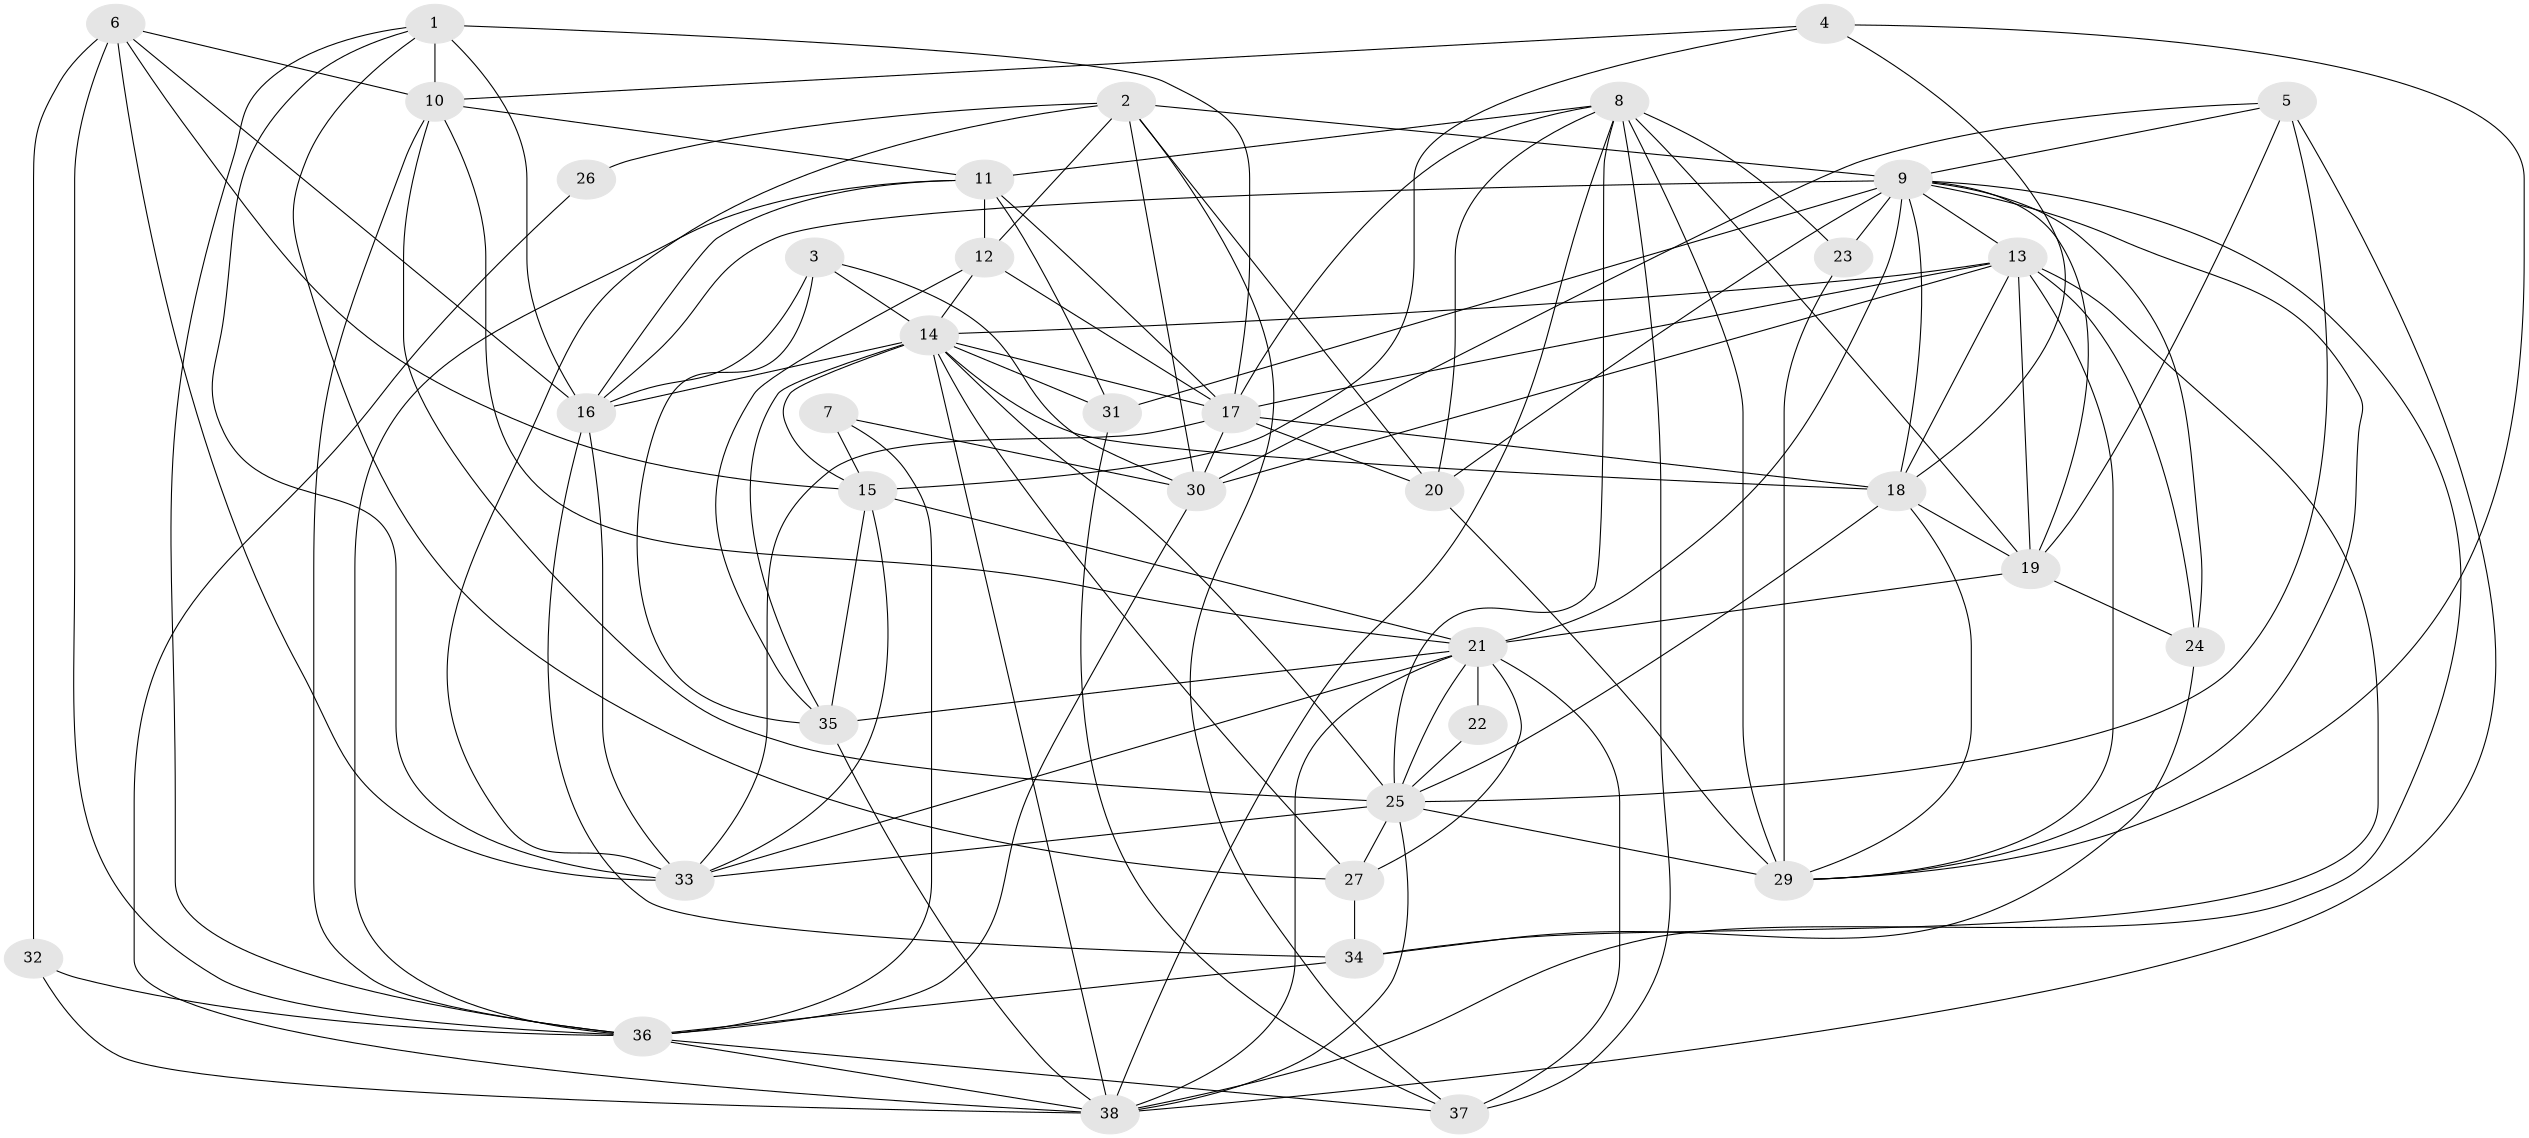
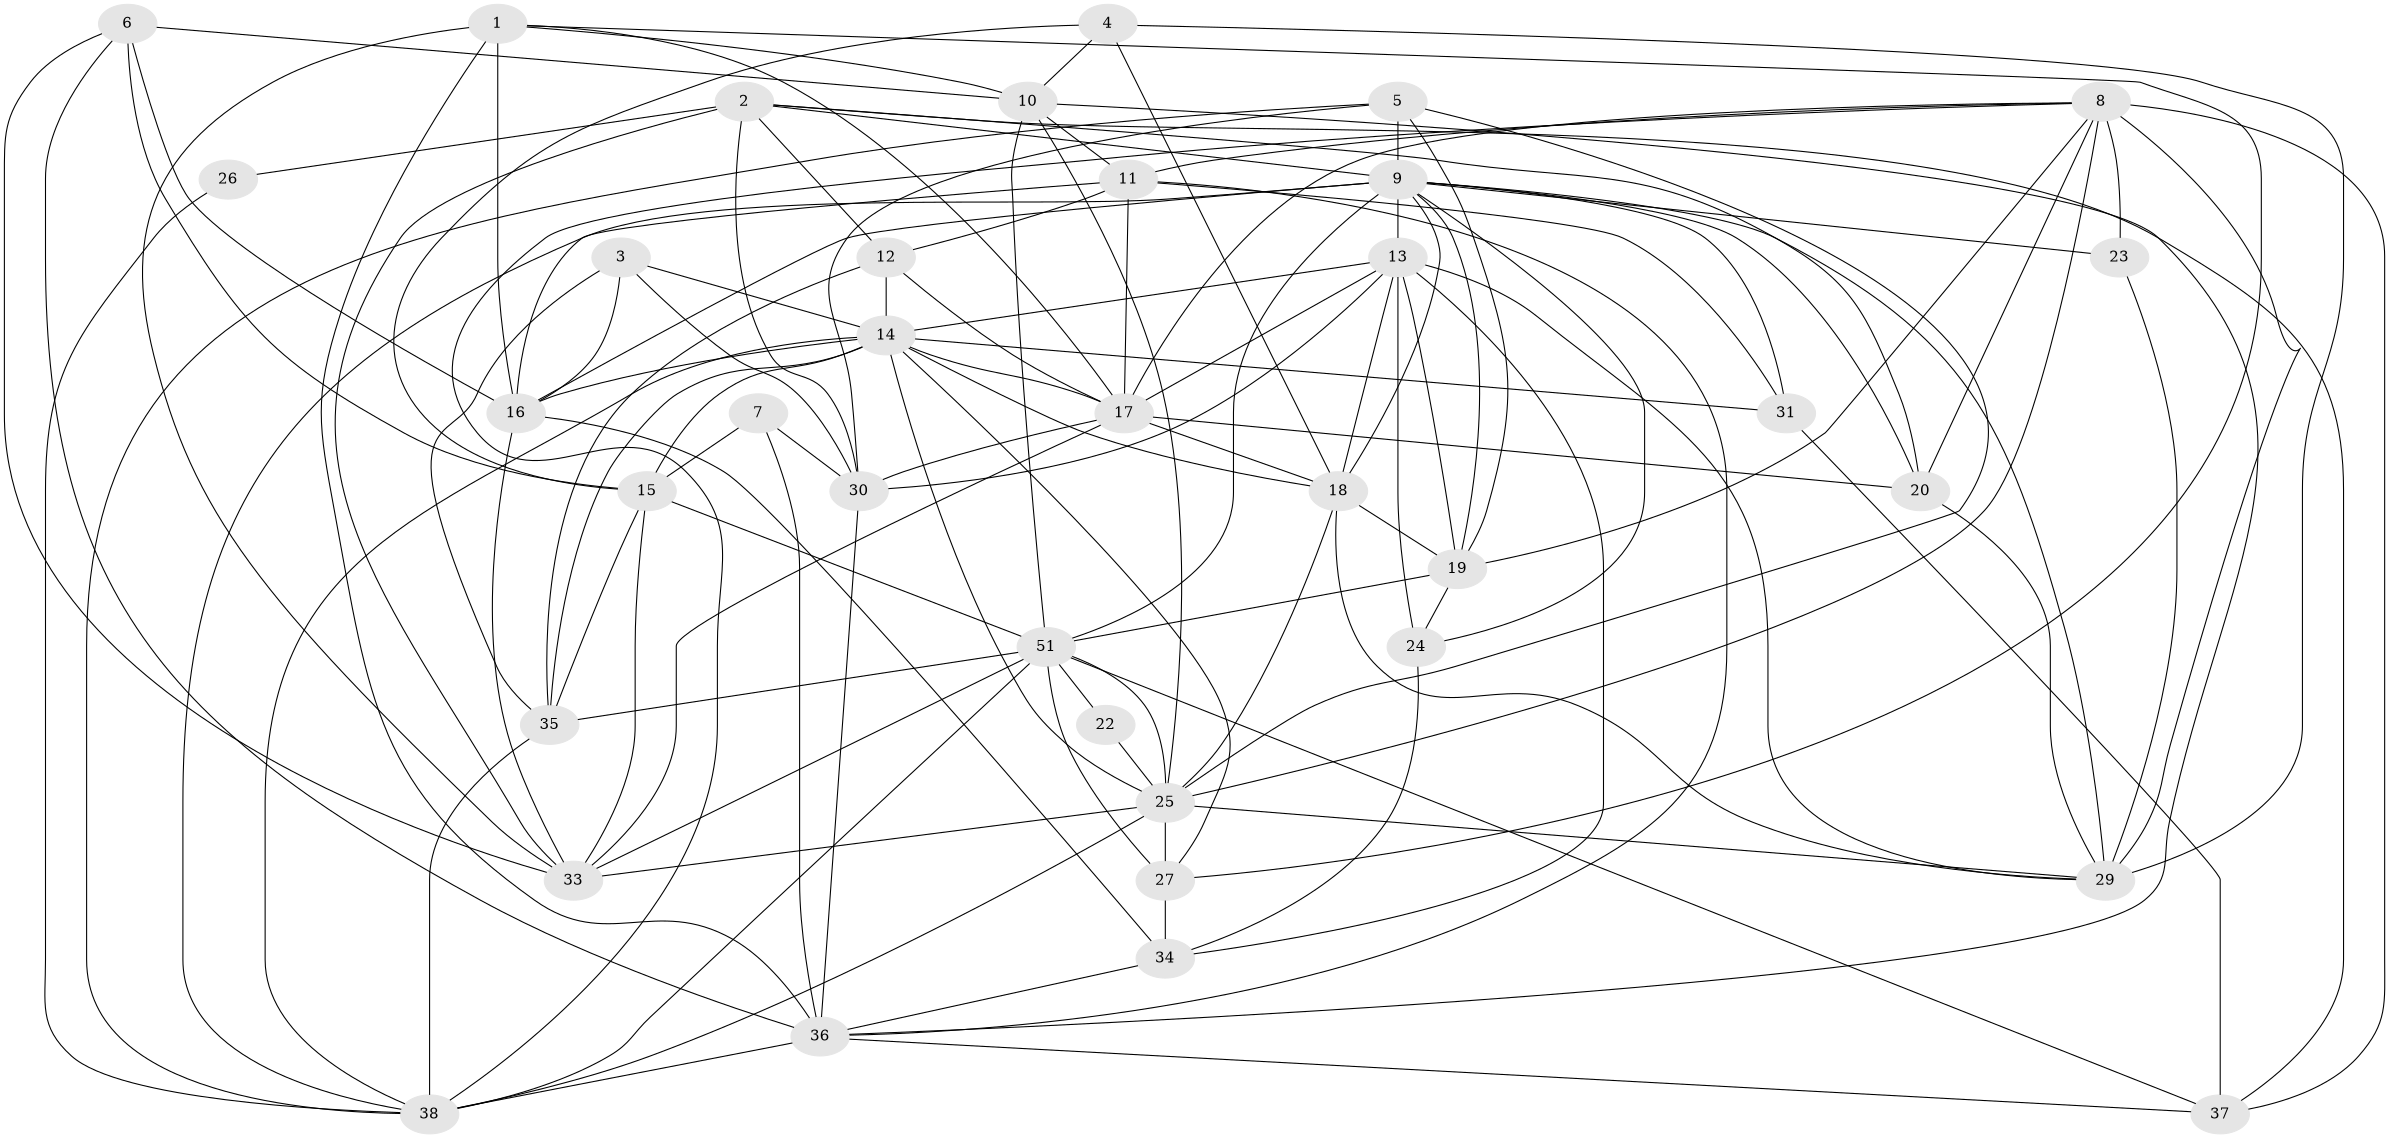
(1478, 647) -> (1046, 647)
(34, 959) -> none
